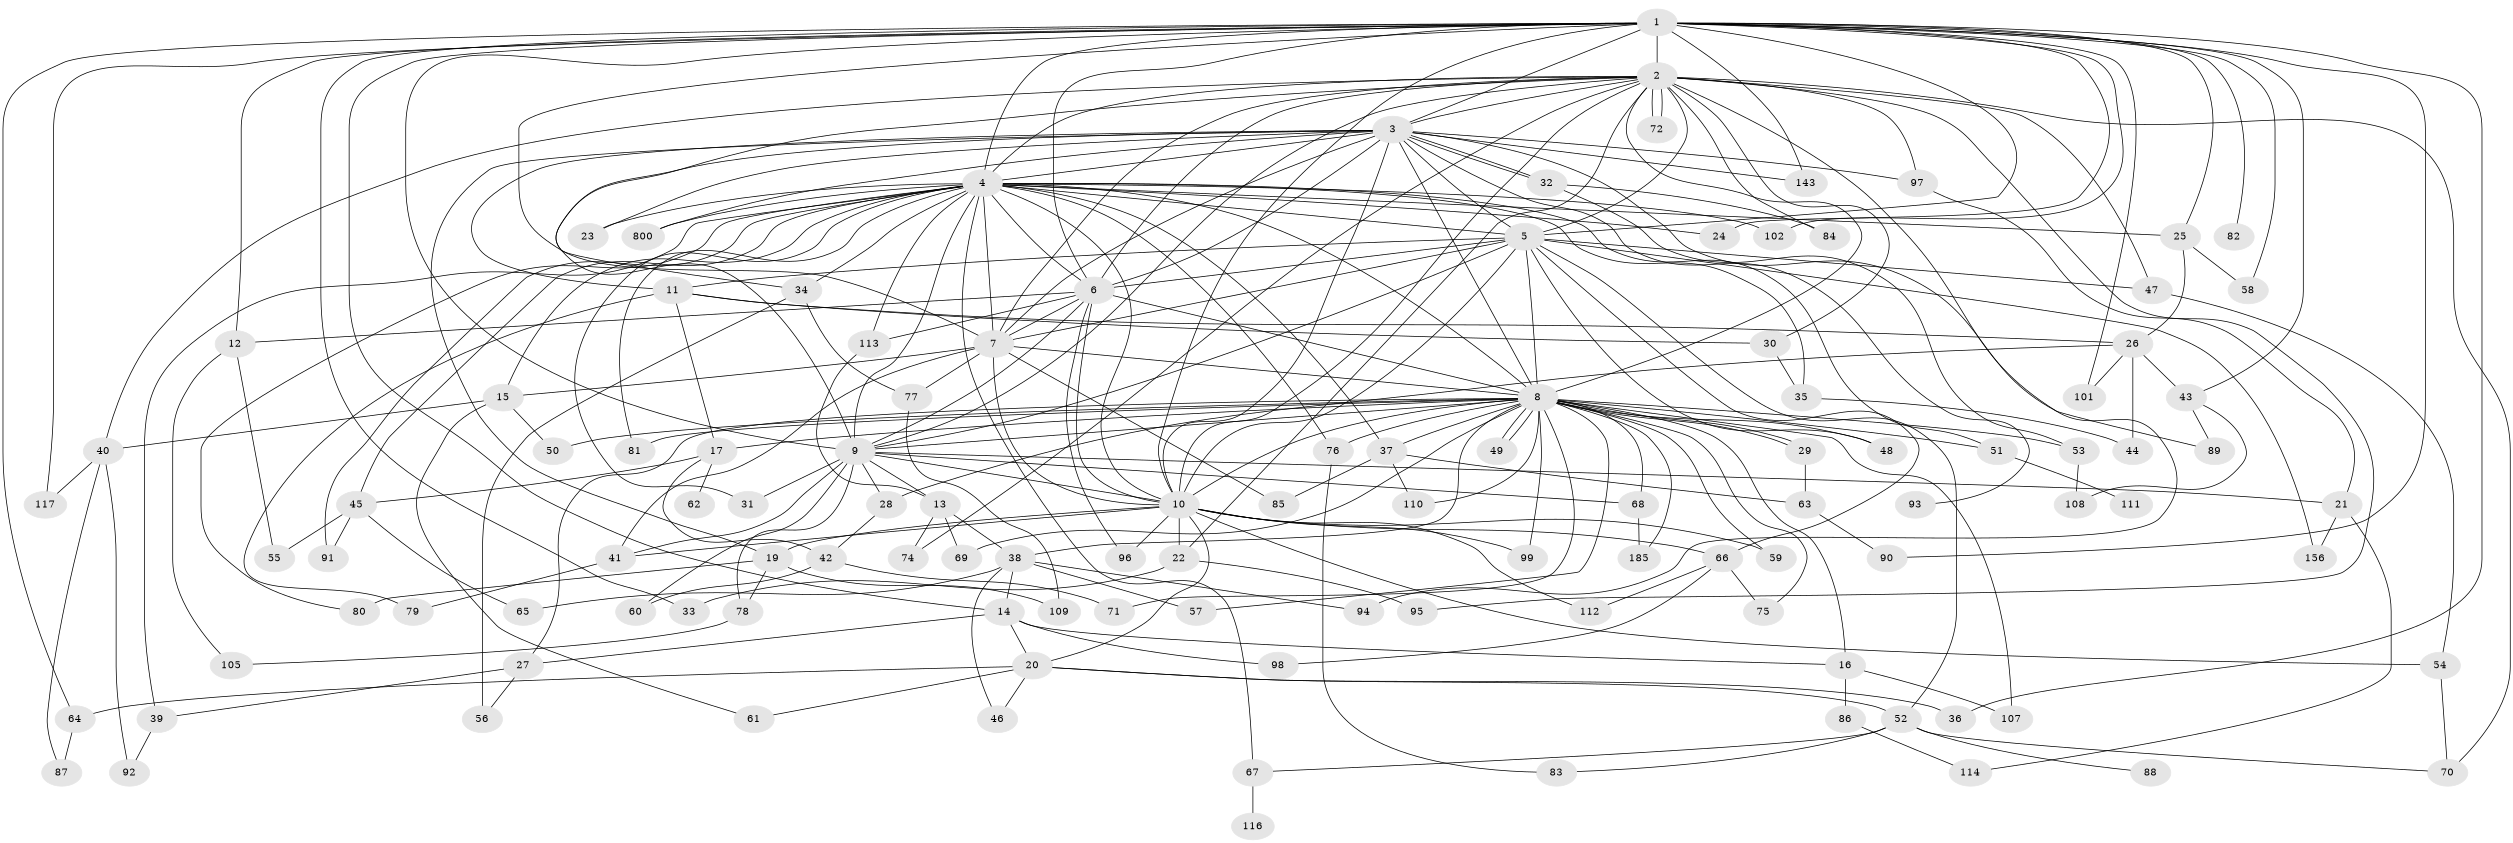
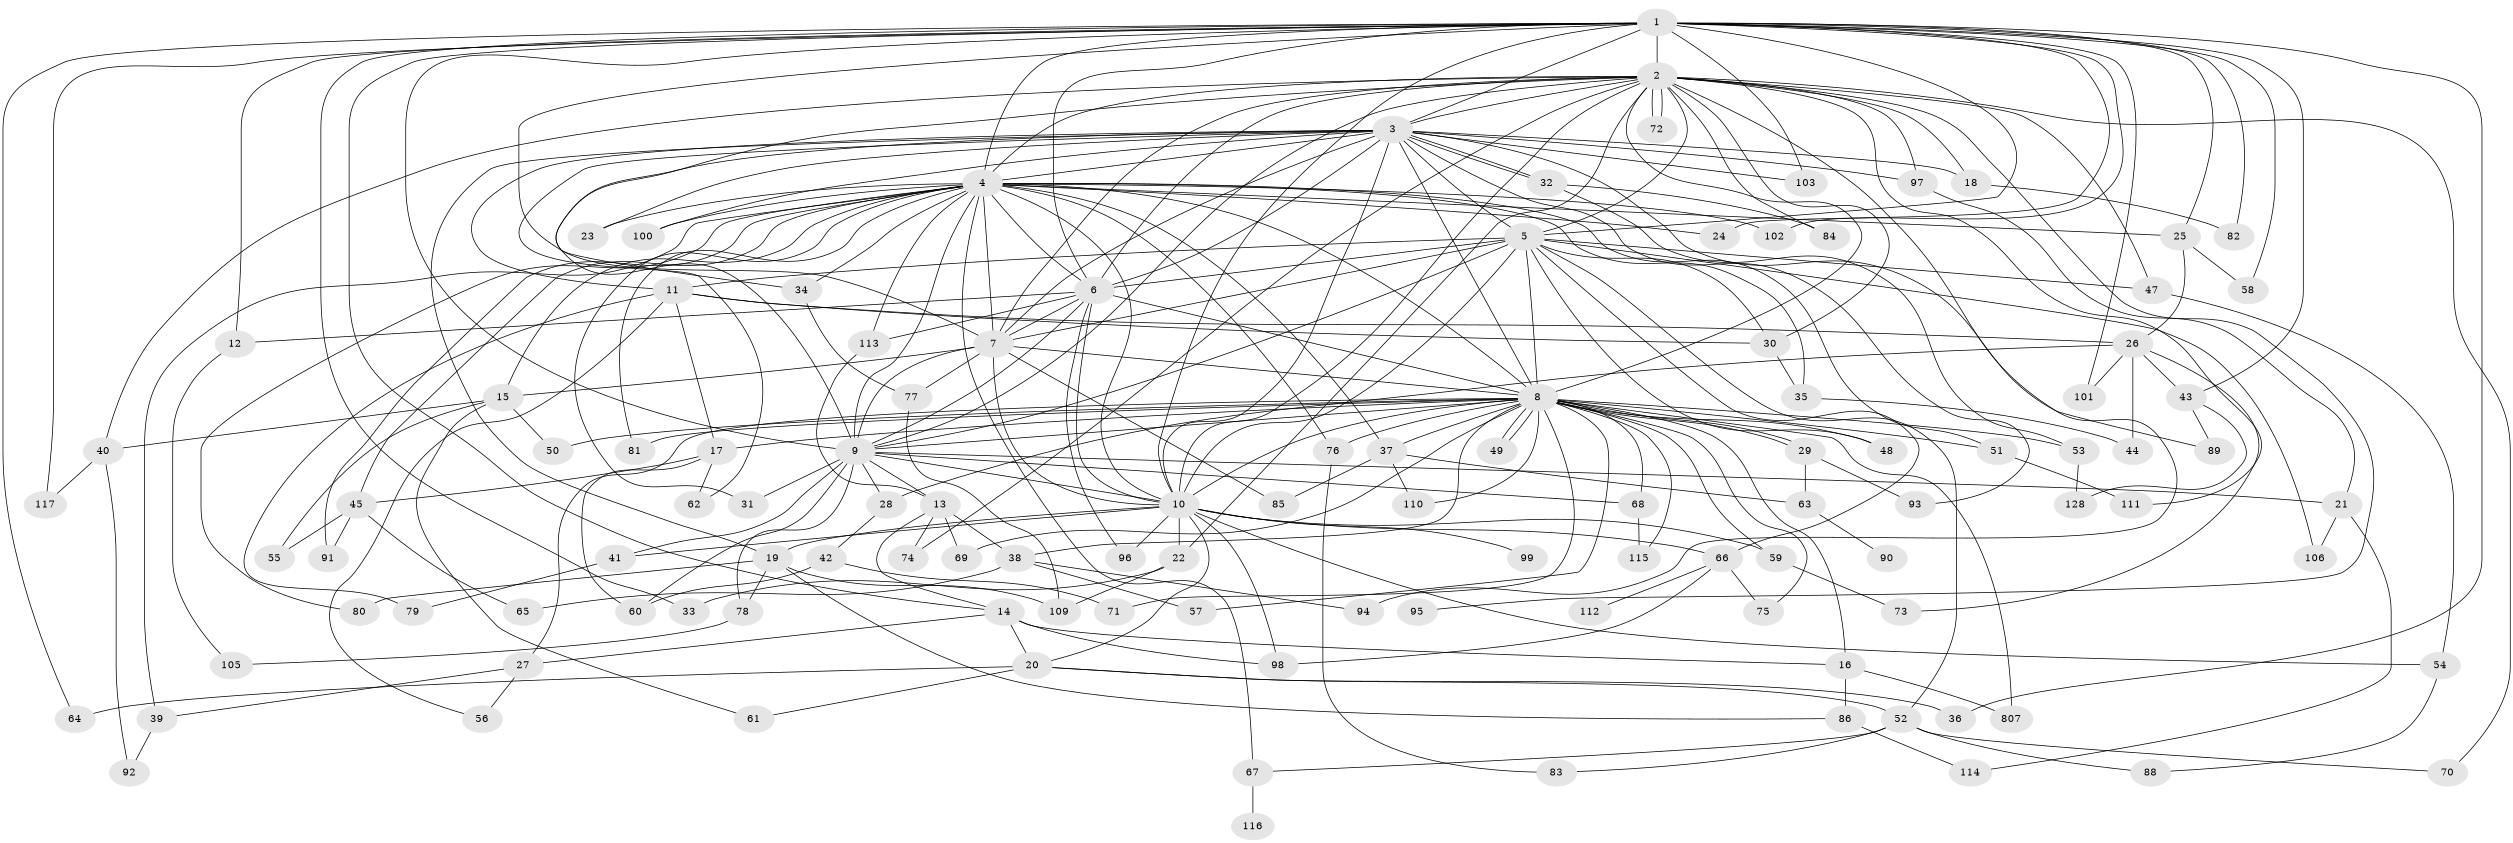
none -> (707, 155)
(2425, 175) -> none
(1806, 183) -> (1806, 183)
none -> (1971, 183)
(1254, 210) -> (1700, 272)
(643, 237) -> (643, 237)
none -> (2010, 260)
(544, 425) -> (402, 485)
(790, 436) -> (900, 373)
(255, 451) -> (368, 452)
none -> (1856, 476)
(1540, 478) -> none
(2076, 505) -> (2076, 505)
(688, 535) -> (584, 499)
(1462, 542) -> (1248, 574)
(1639, 558) -> (1639, 558)
(2315, 558) -> (2315, 558)
(1302, 577) -> (1107, 591)
(1011, 578) -> (877, 563)
none -> (1901, 612)
none -> (1291, 710)
(998, 719) -> none
(2011, 719) -> (2011, 719)
(2444, 719) -> (2320, 756)
(62, 773) -> none
